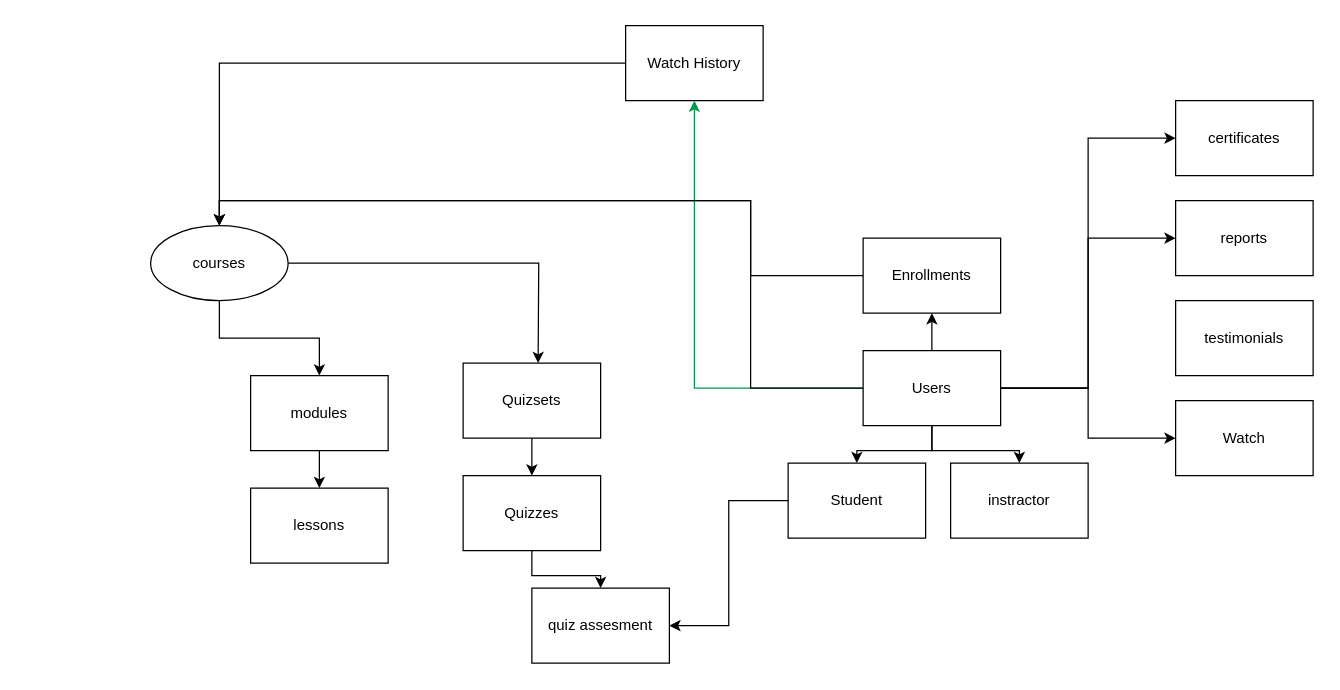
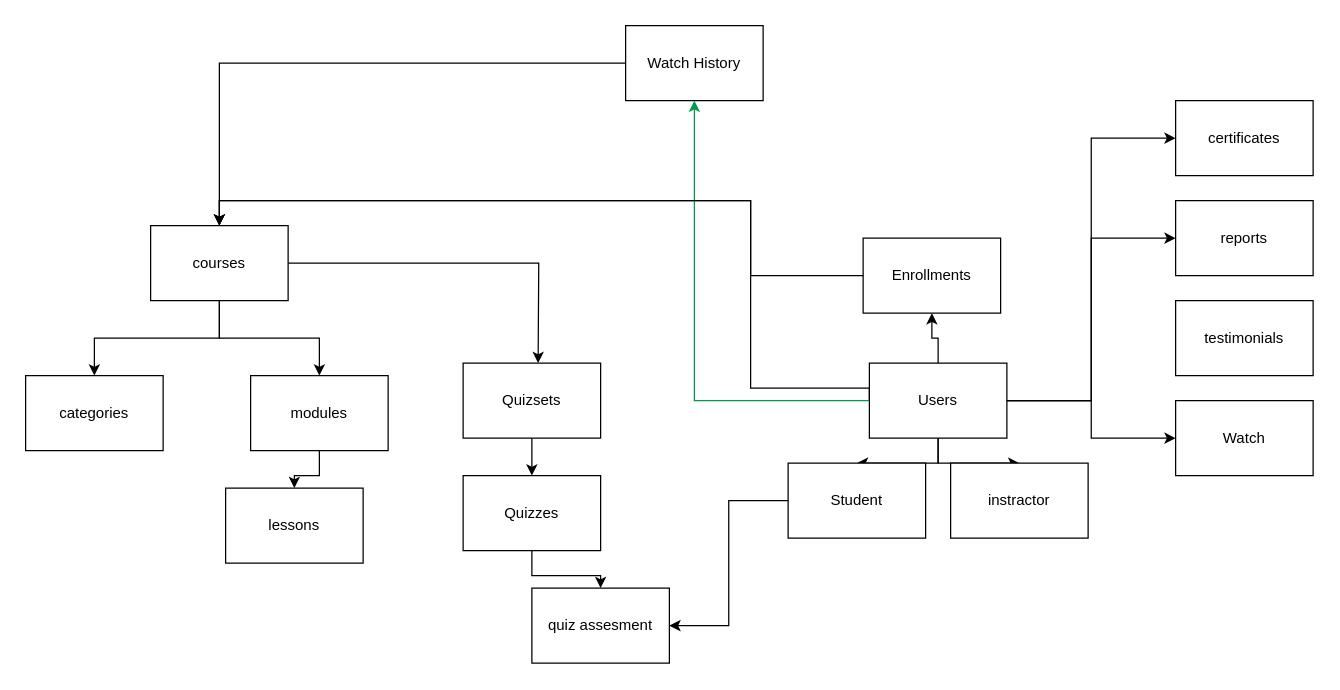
(219, 263) -> (219, 263)
none -> (141, 338)
(932, 388) -> (938, 401)
none -> (94, 413)
(319, 526) -> (294, 526)
